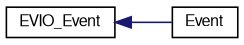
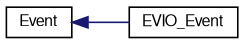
(152, 22) -> (109, 22)
